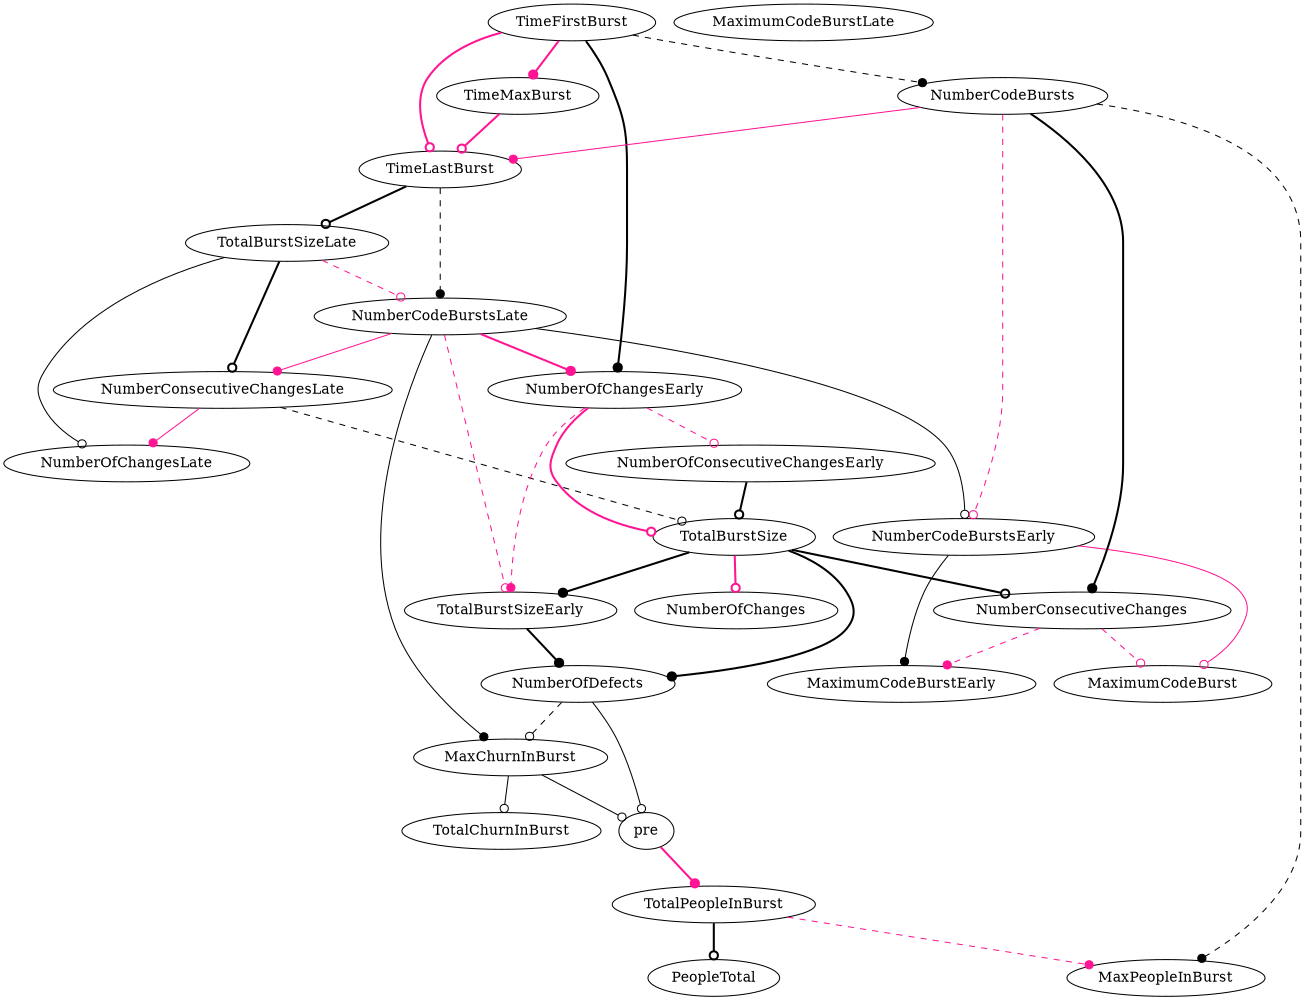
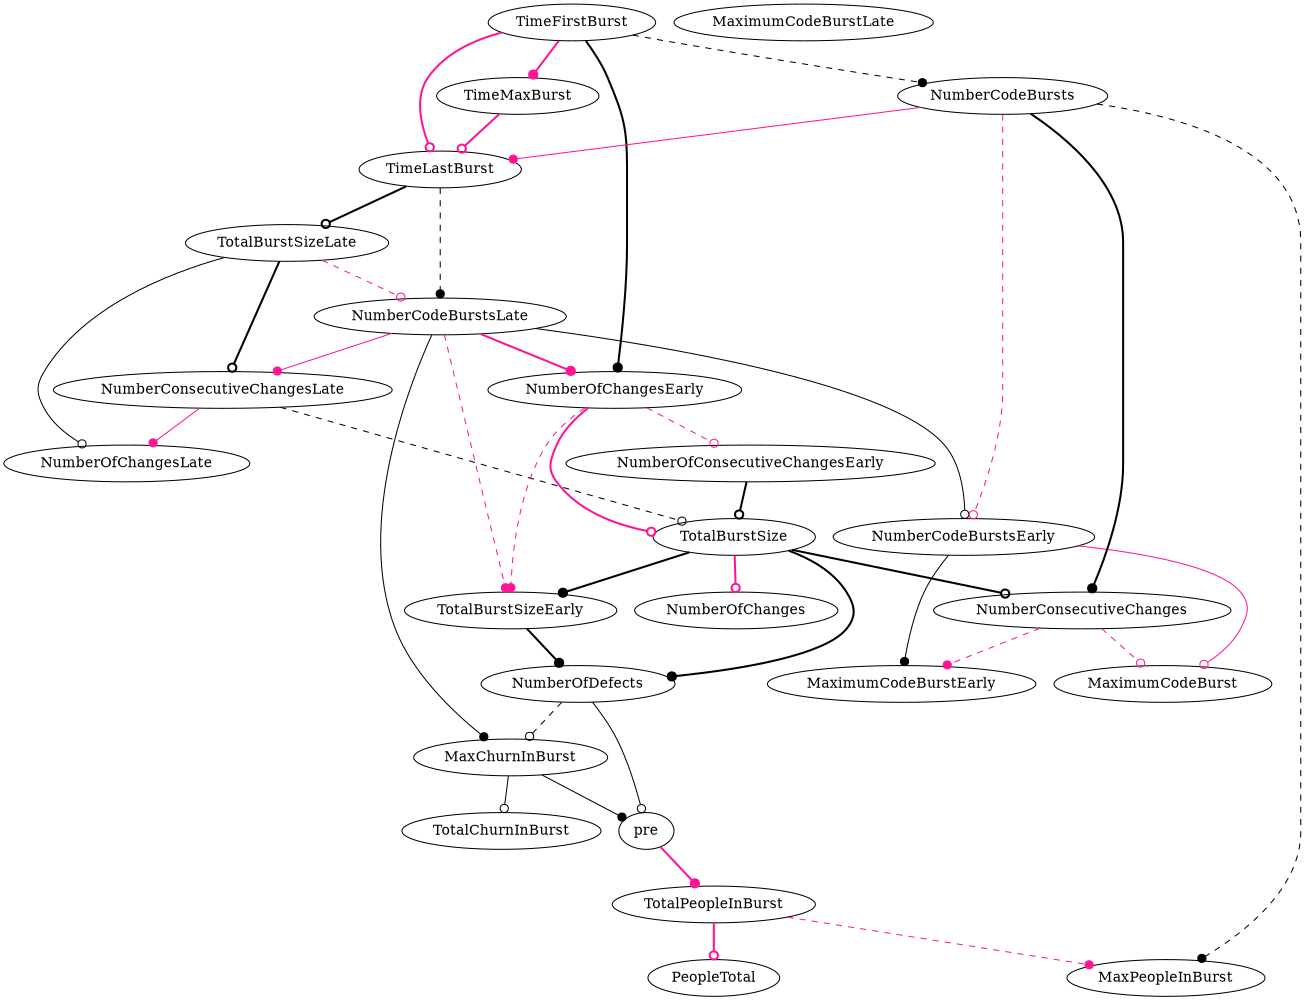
(473, 453) -> (473, 453)
(580, 795) -> (580, 795)
(714, 937) -> (714, 937)
